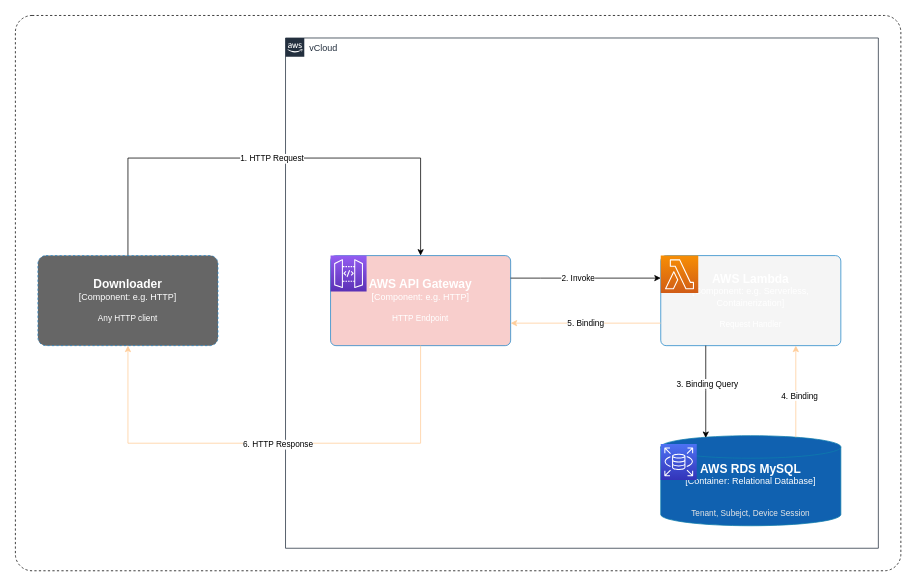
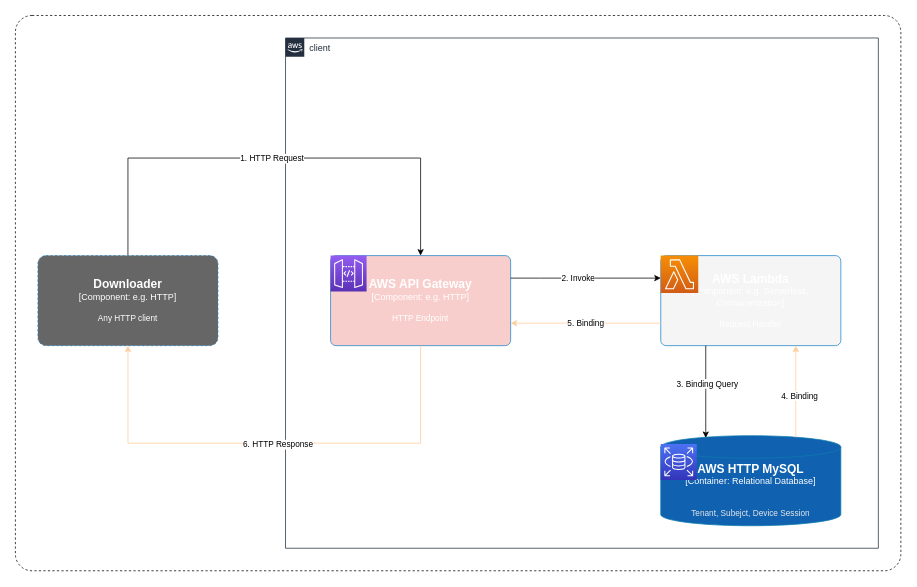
(323, 49) -> (322, 49)
(750, 490) -> (750, 490)
